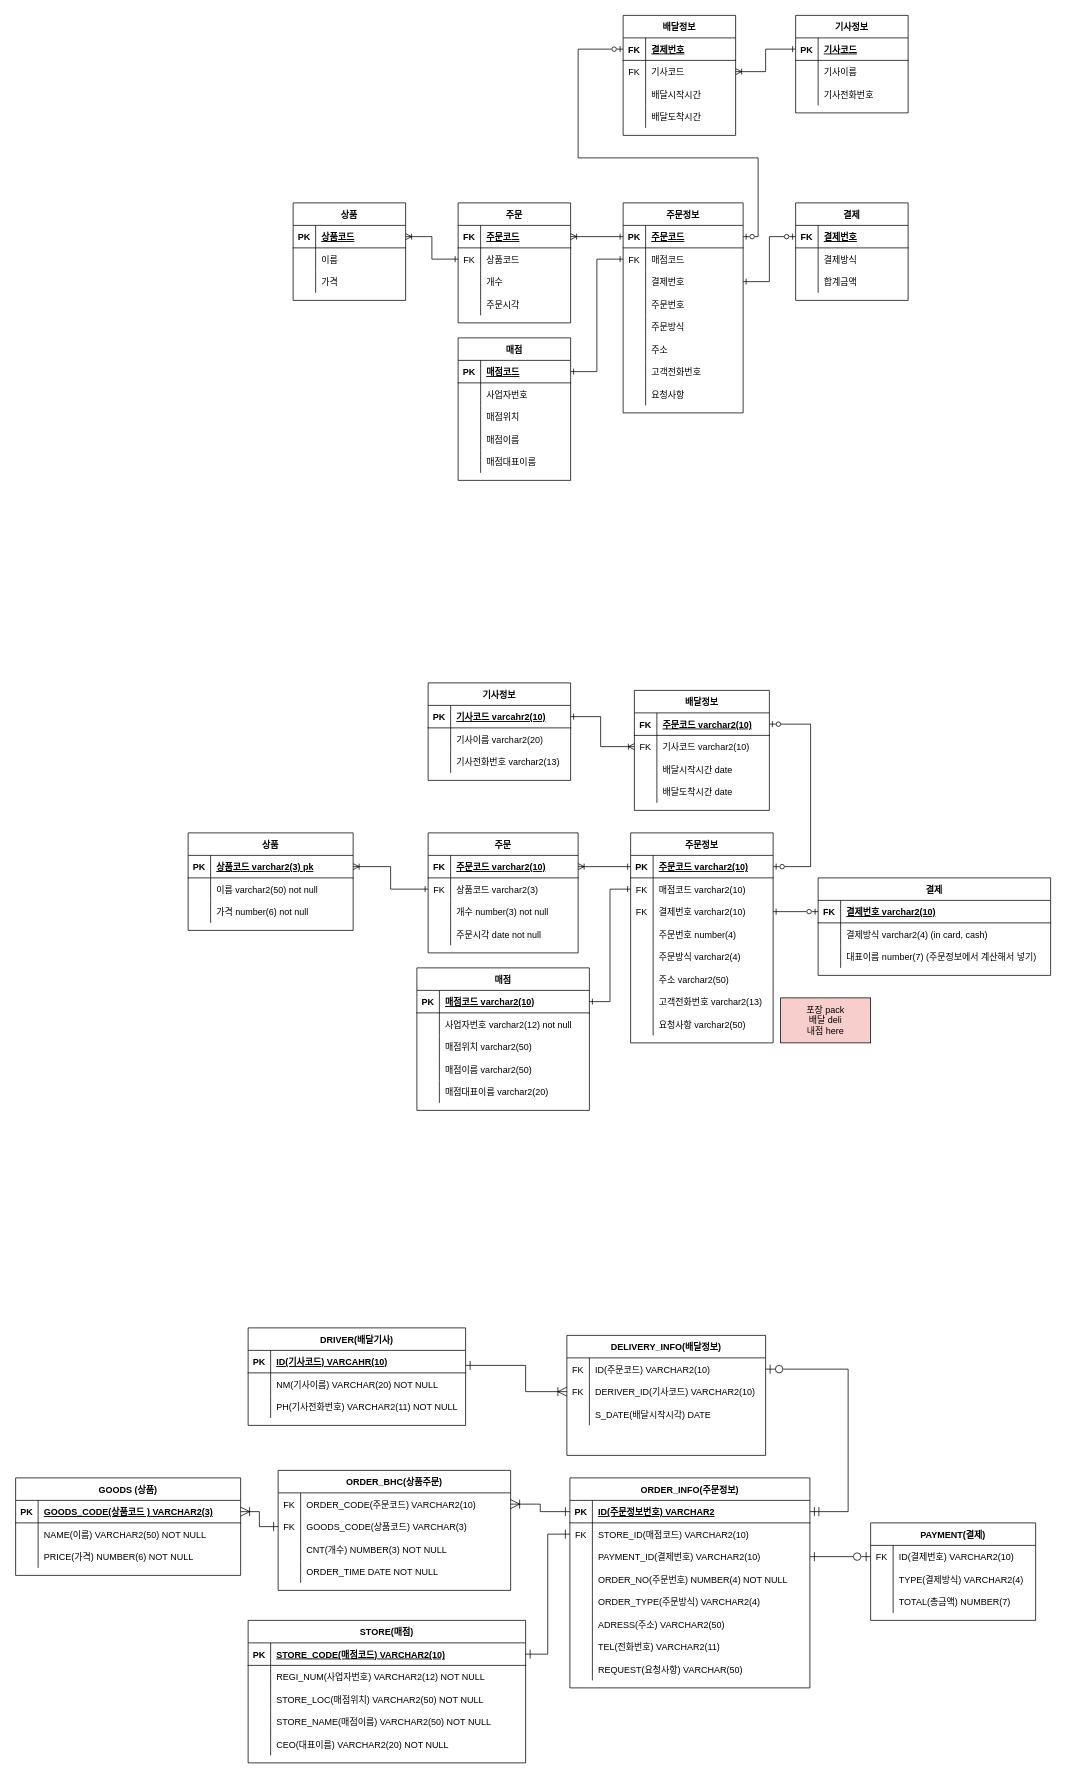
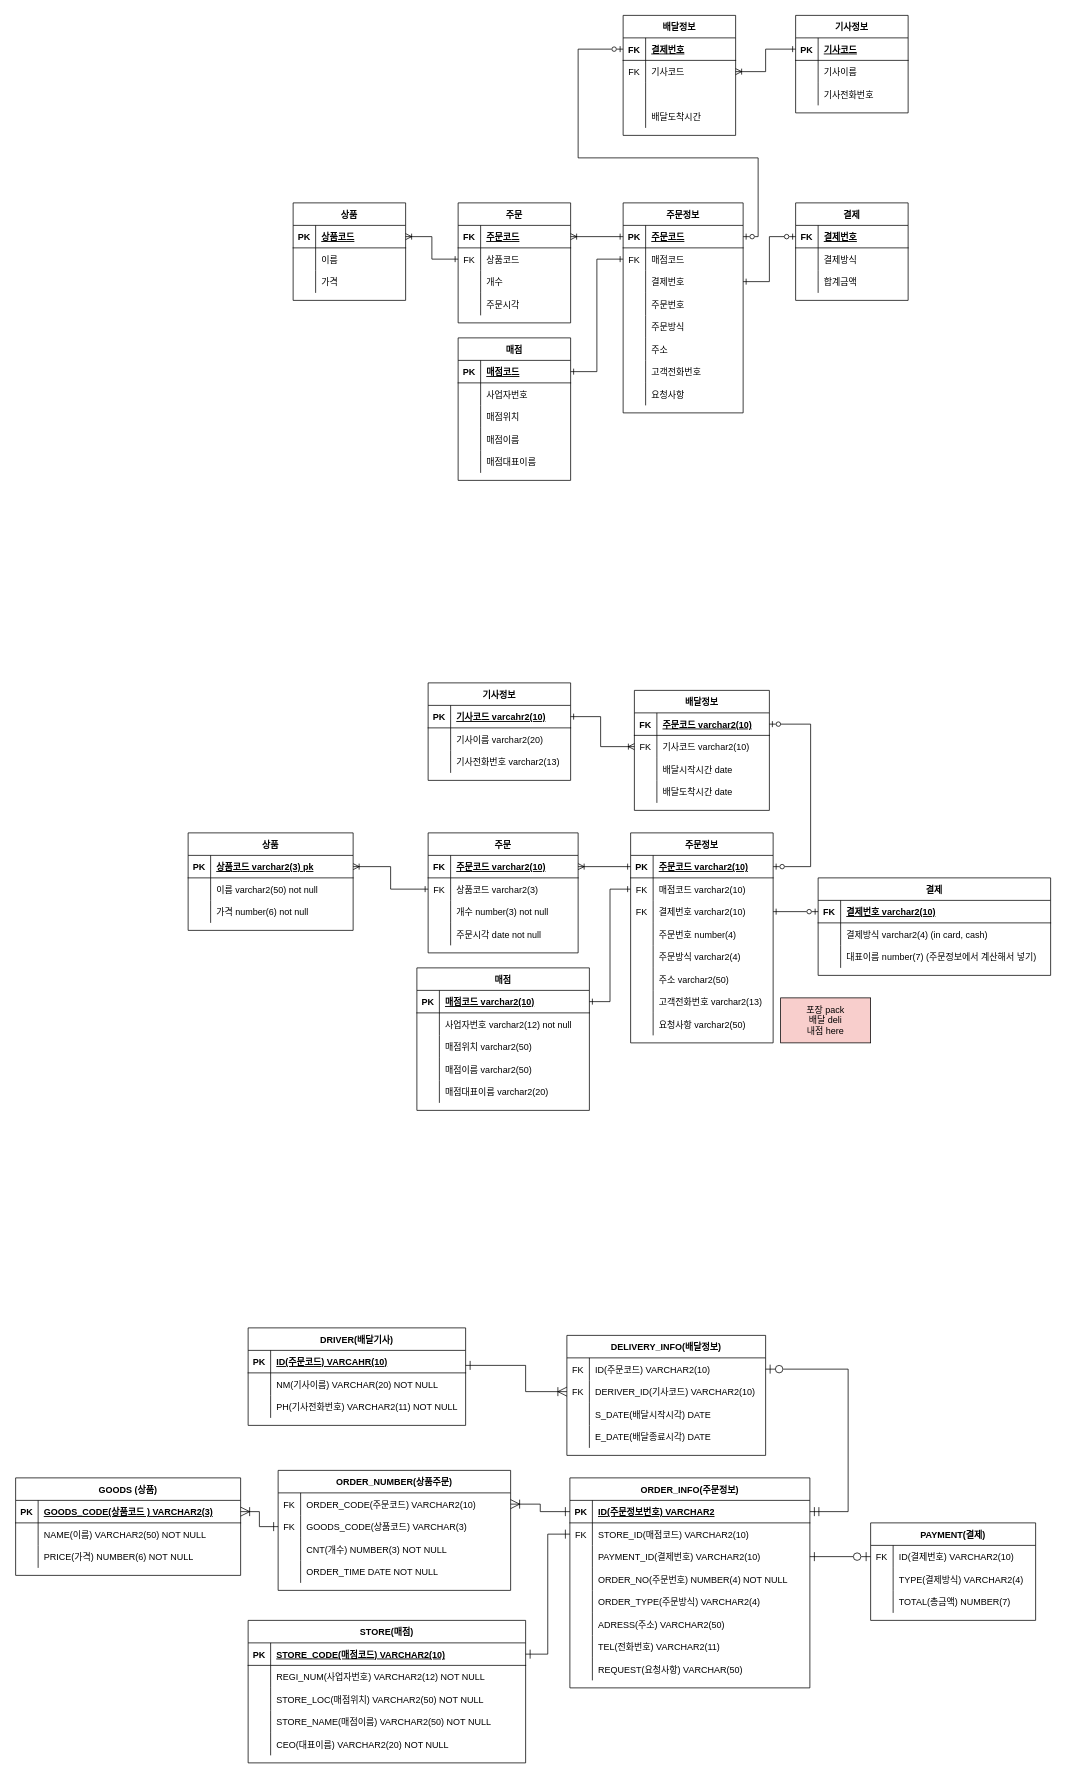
(690, 94) -> none
(333, 1362) -> (333, 1362)
none -> (677, 1437)
(394, 1482) -> (394, 1482)
